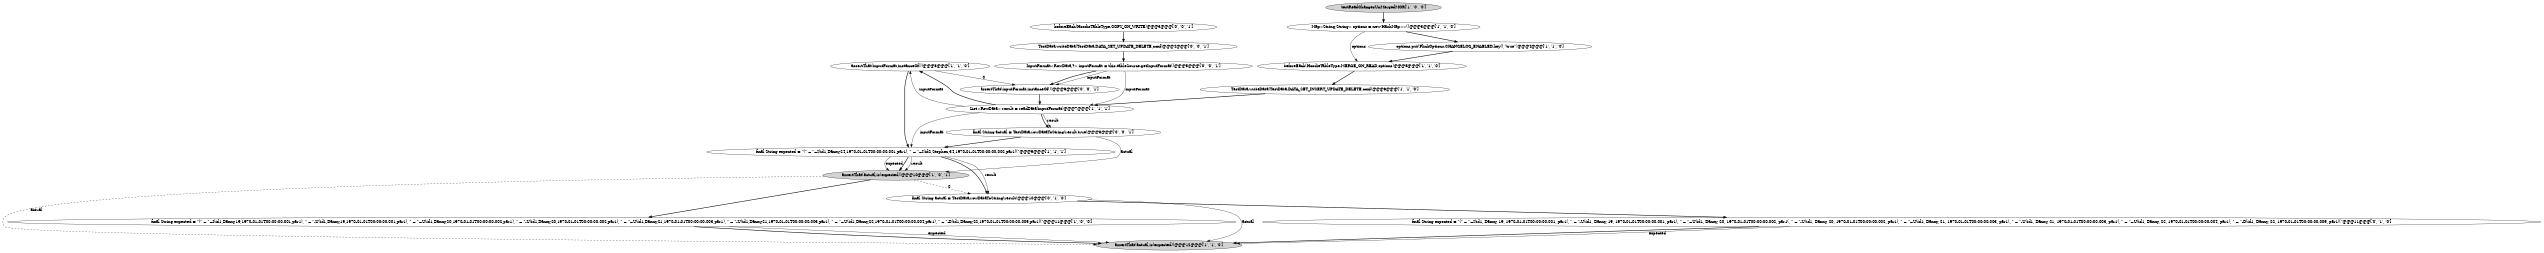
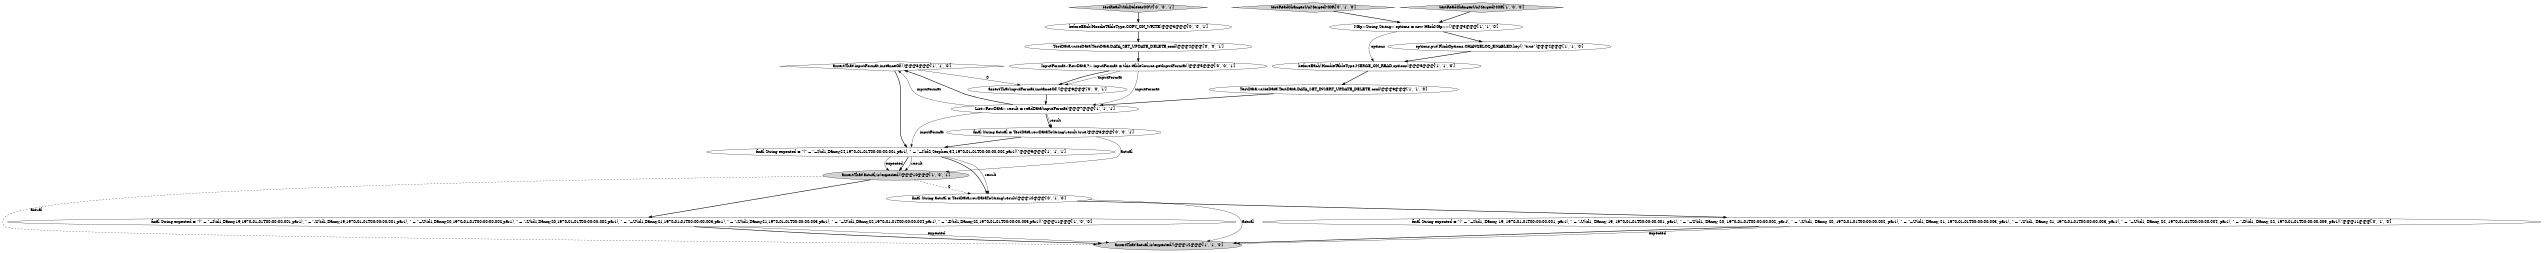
none -> (1138, 8)
none -> (1313, 8)
(1384, 8) -> (1482, 8)
(910, 66) -> (892, 66)
